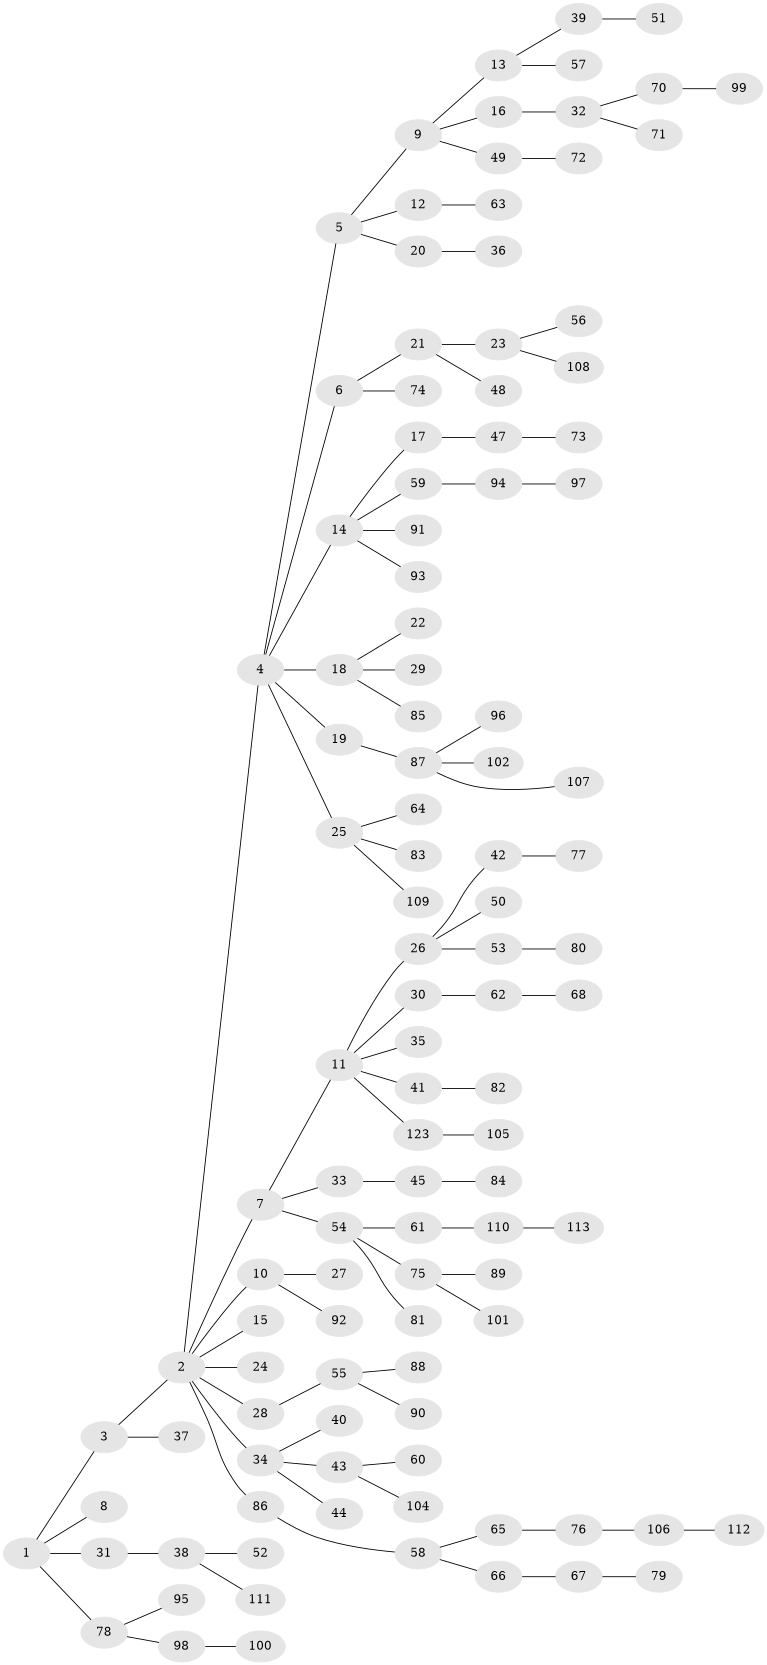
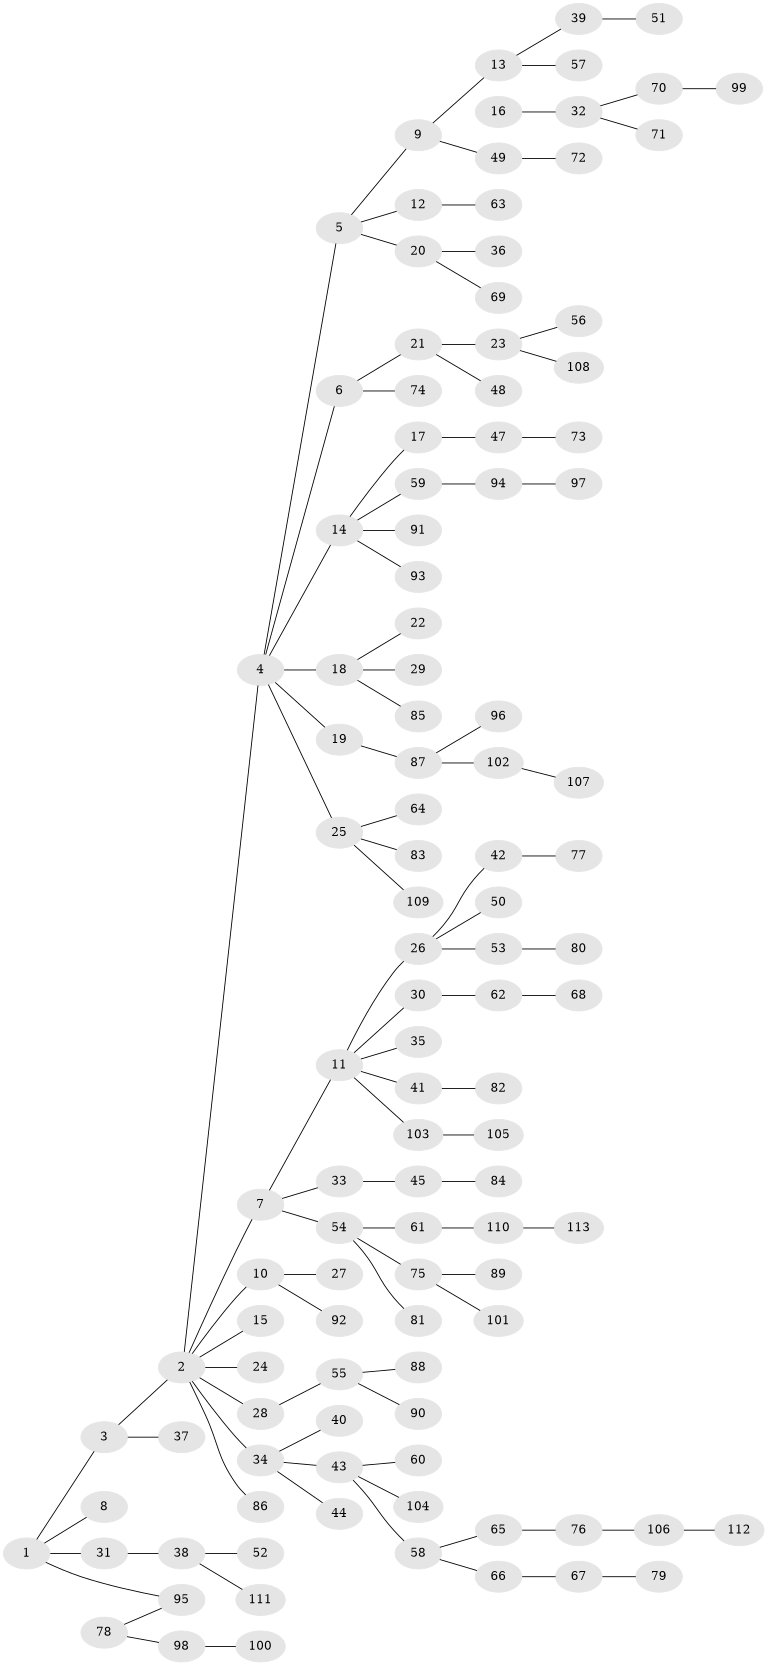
(458, 124) -> none
none -> (499, 298)
(494, 789) -> (539, 773)
(418, 1135) -> (418, 1135)
(334, 1542) -> (378, 1511)
(66, 1593) -> (101, 1583)
